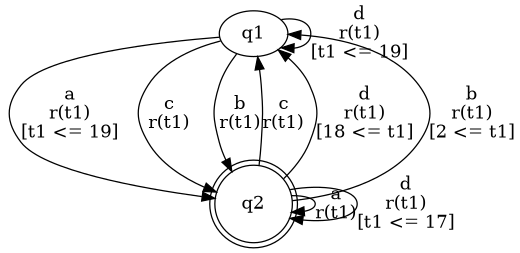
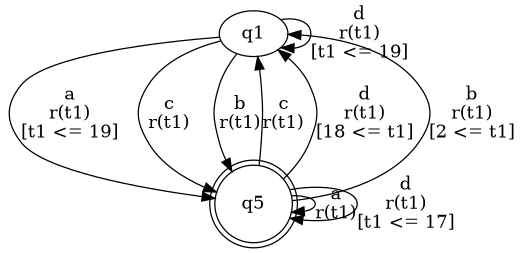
(254, 204) -> (254, 204)
